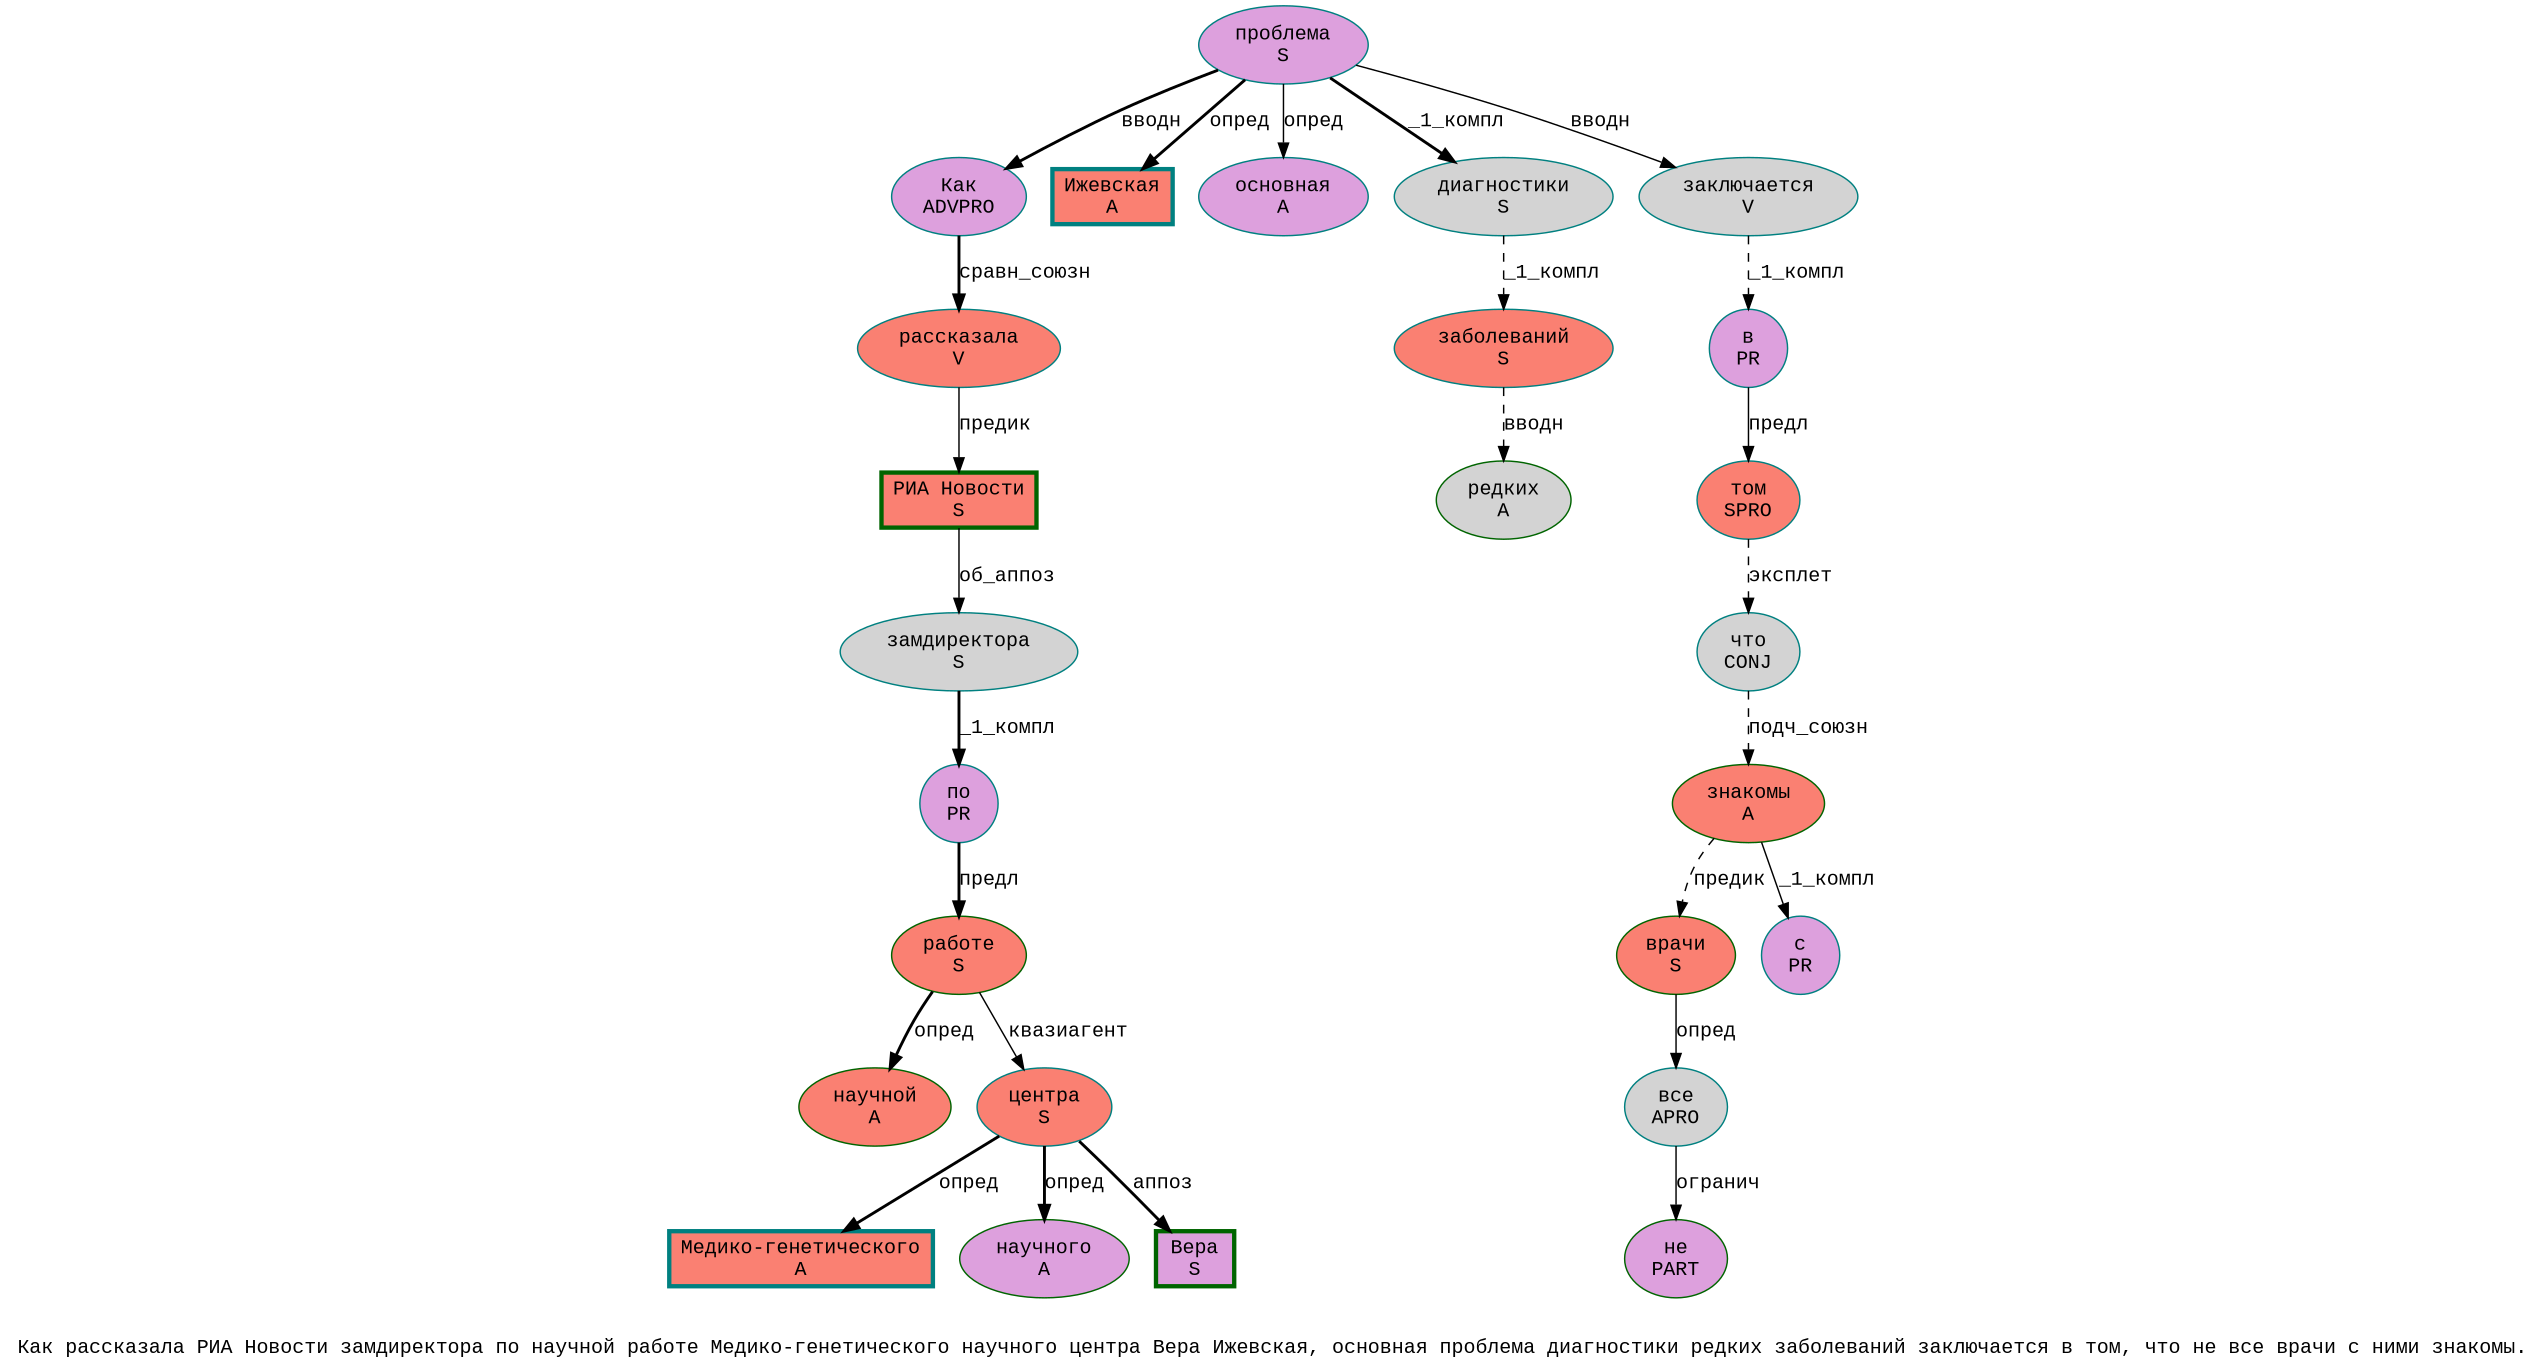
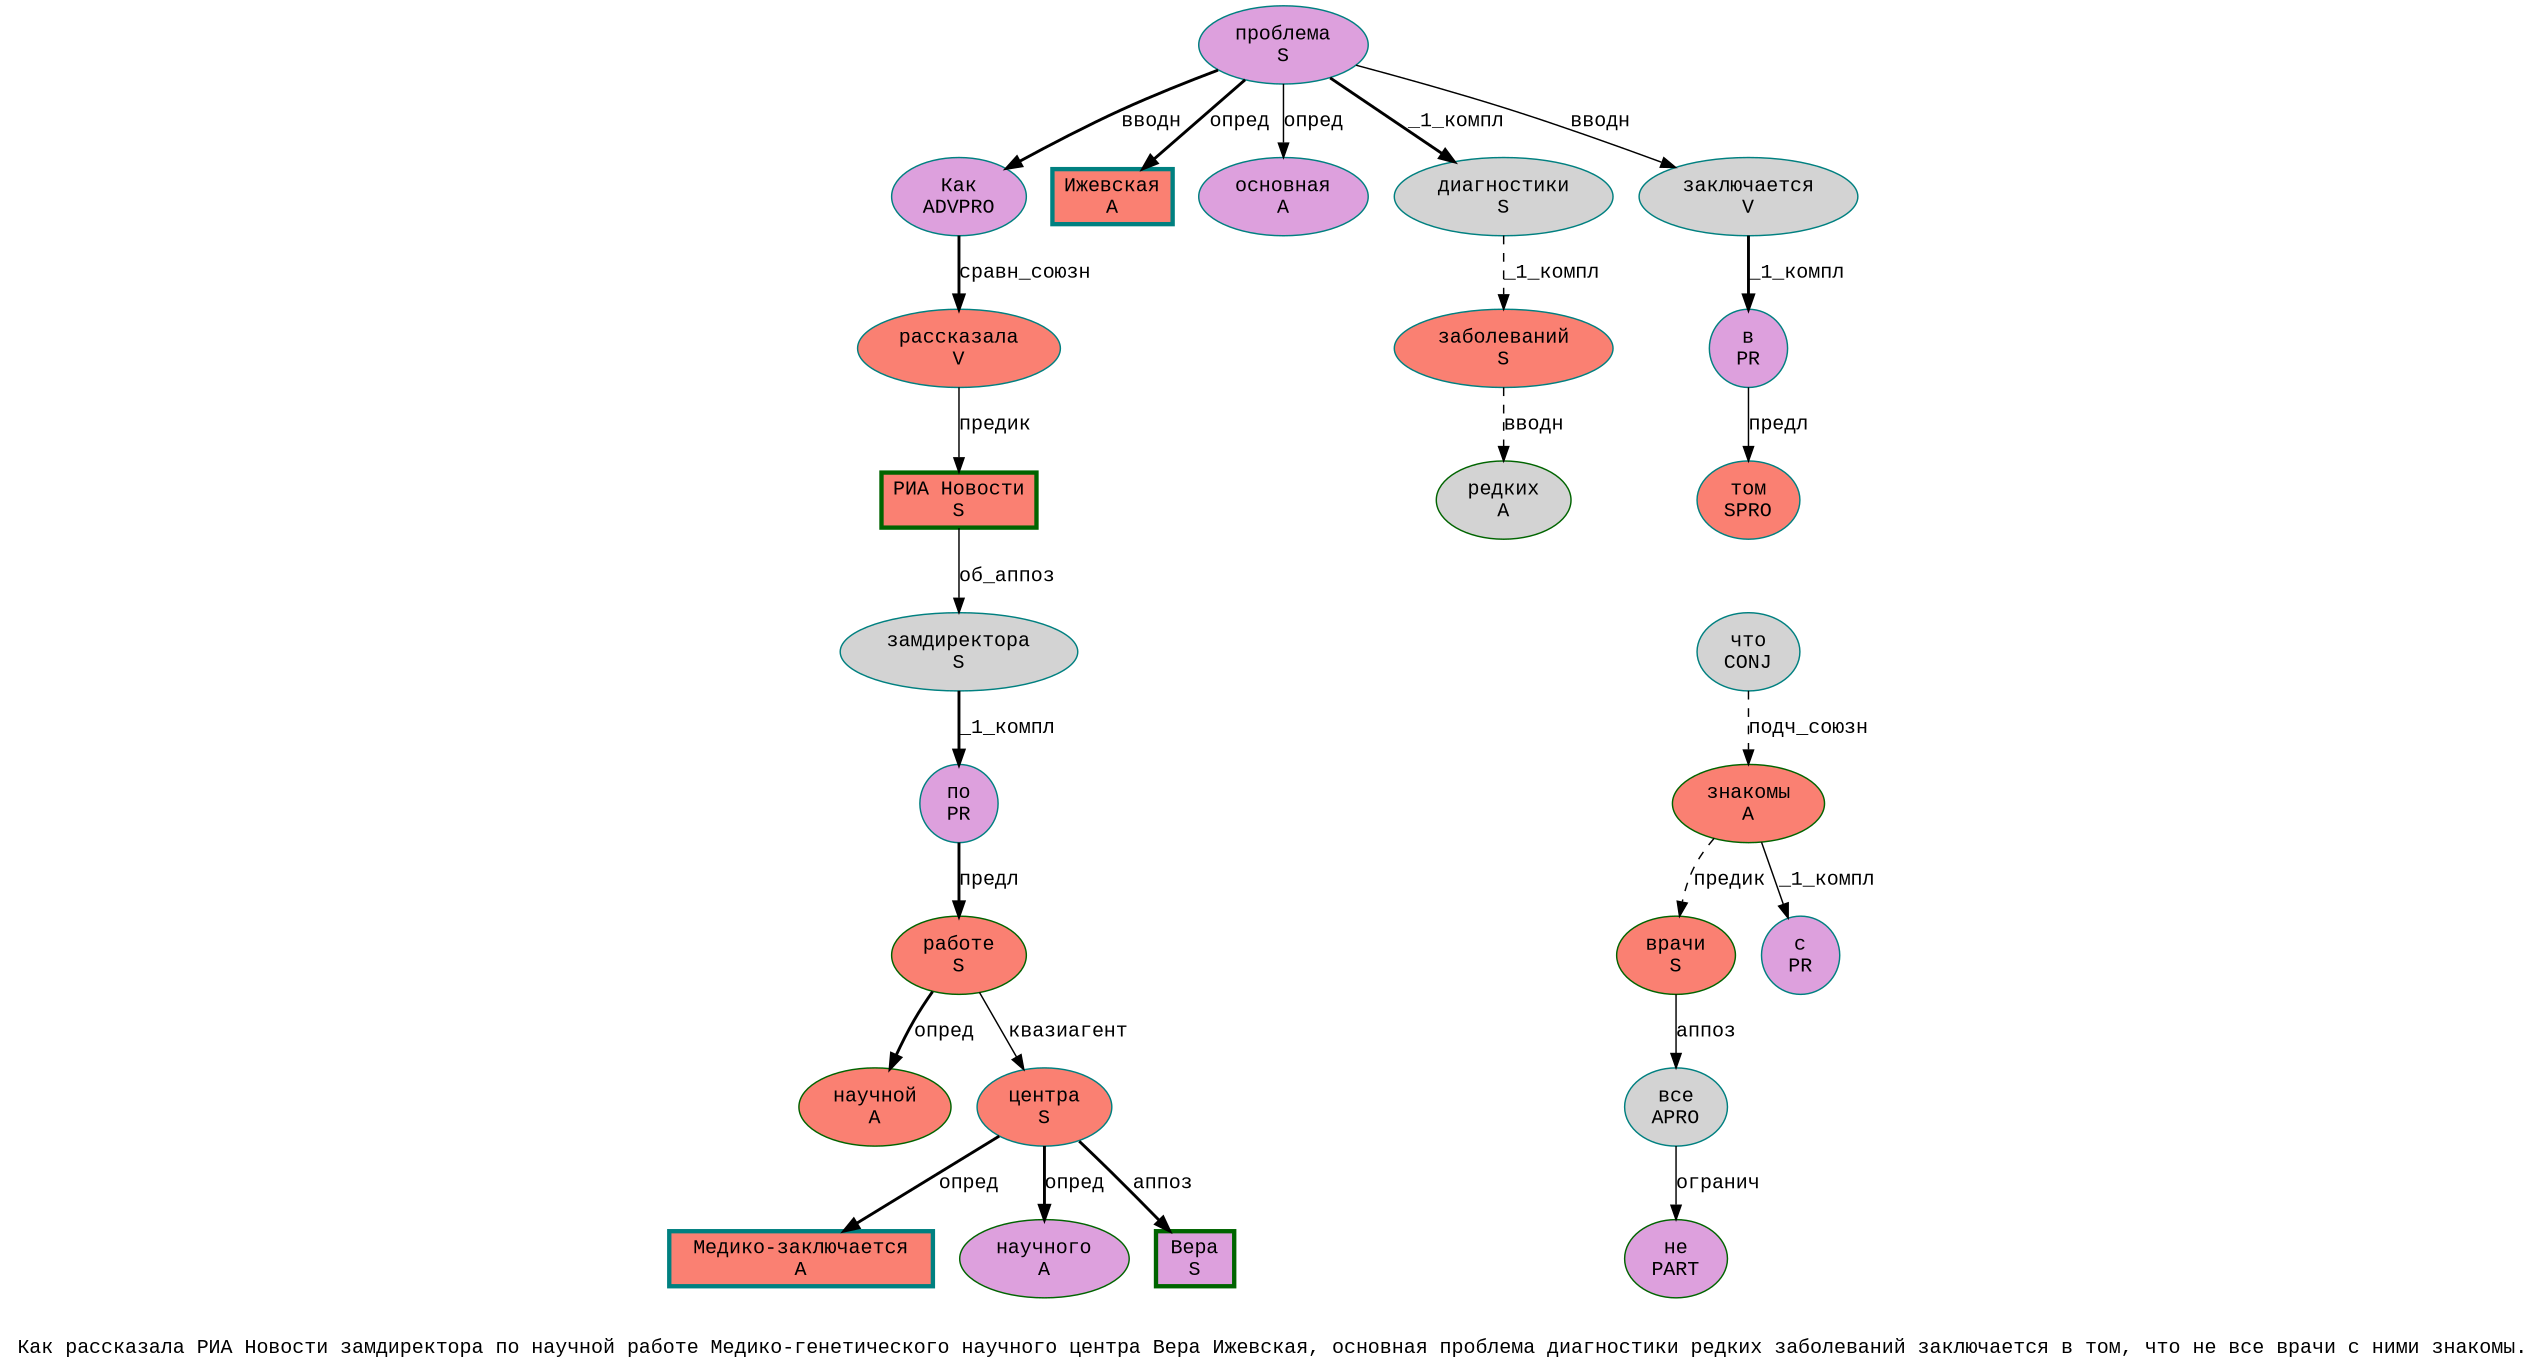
(1748, 265) -> (1748, 265)
(1748, 568) -> none
(1706, 1031) -> (1706, 1031)
(801, 1259) -> (801, 1259)
